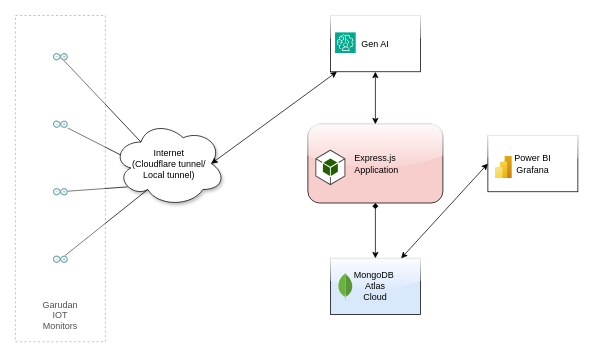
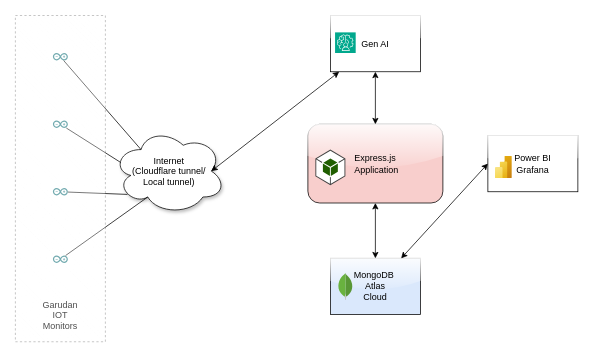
(169, 164) -> (169, 171)
(375, 210) -> (375, 209)
